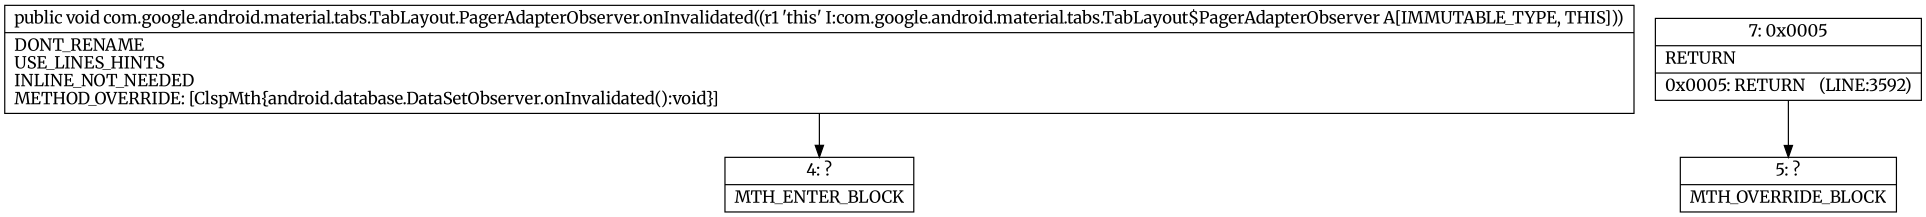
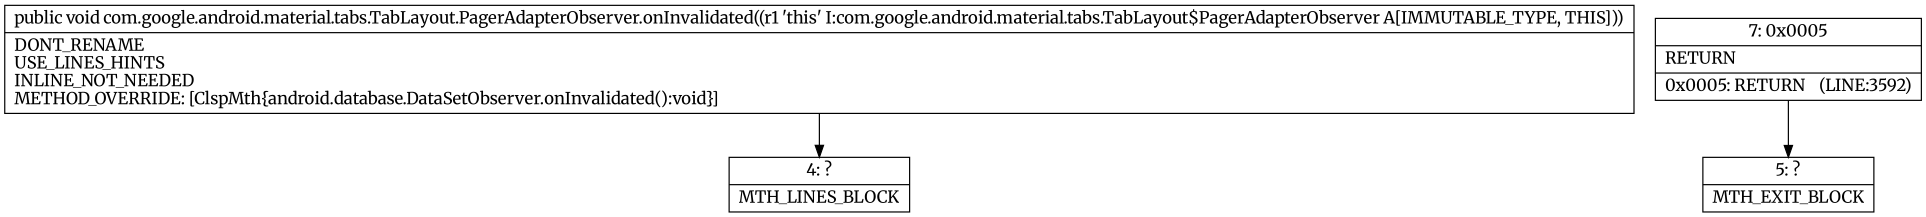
(819, 198) -> (819, 198)
(1788, 198) -> (1788, 198)
